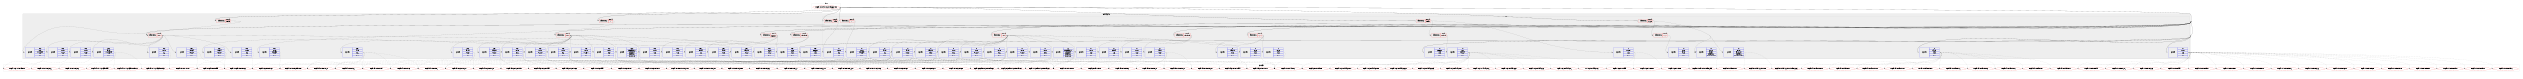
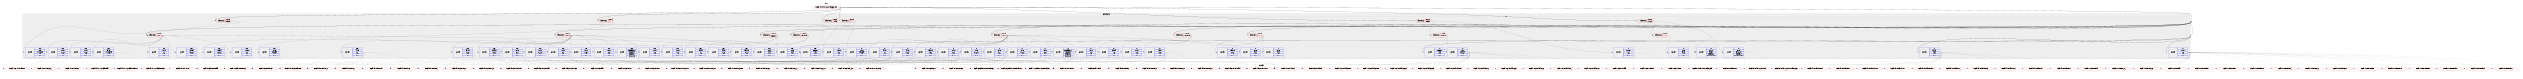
(901, 69) -> none
(1481, 69) -> (1481, 69)
(1592, 69) -> (1592, 69)
(1925, 69) -> (1925, 69)
(2285, 69) -> (2285, 69)
